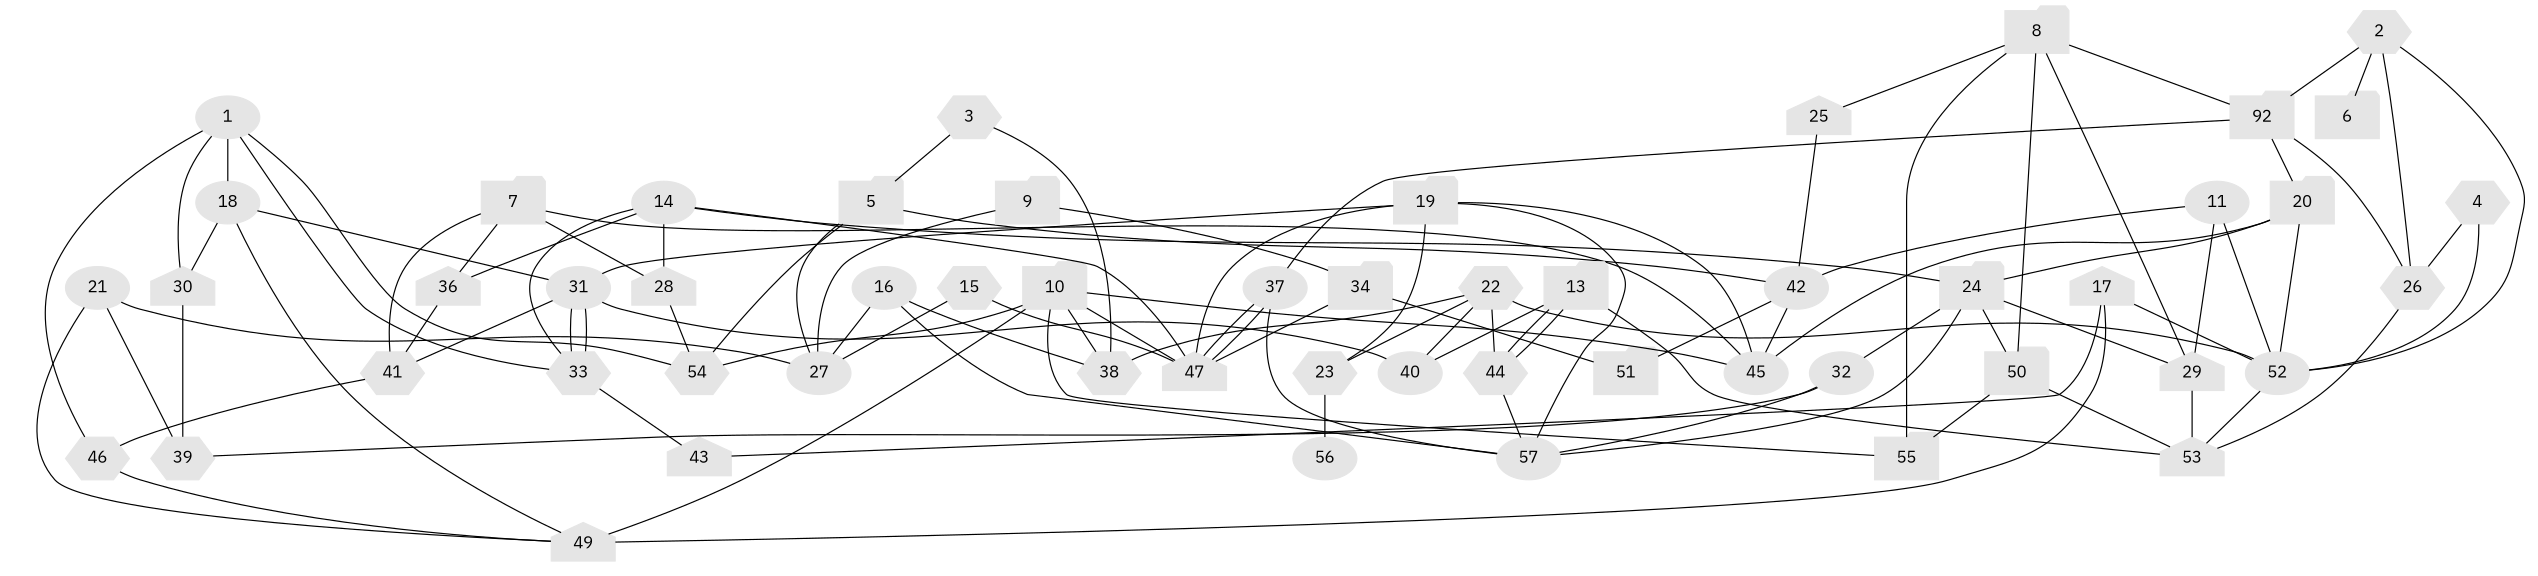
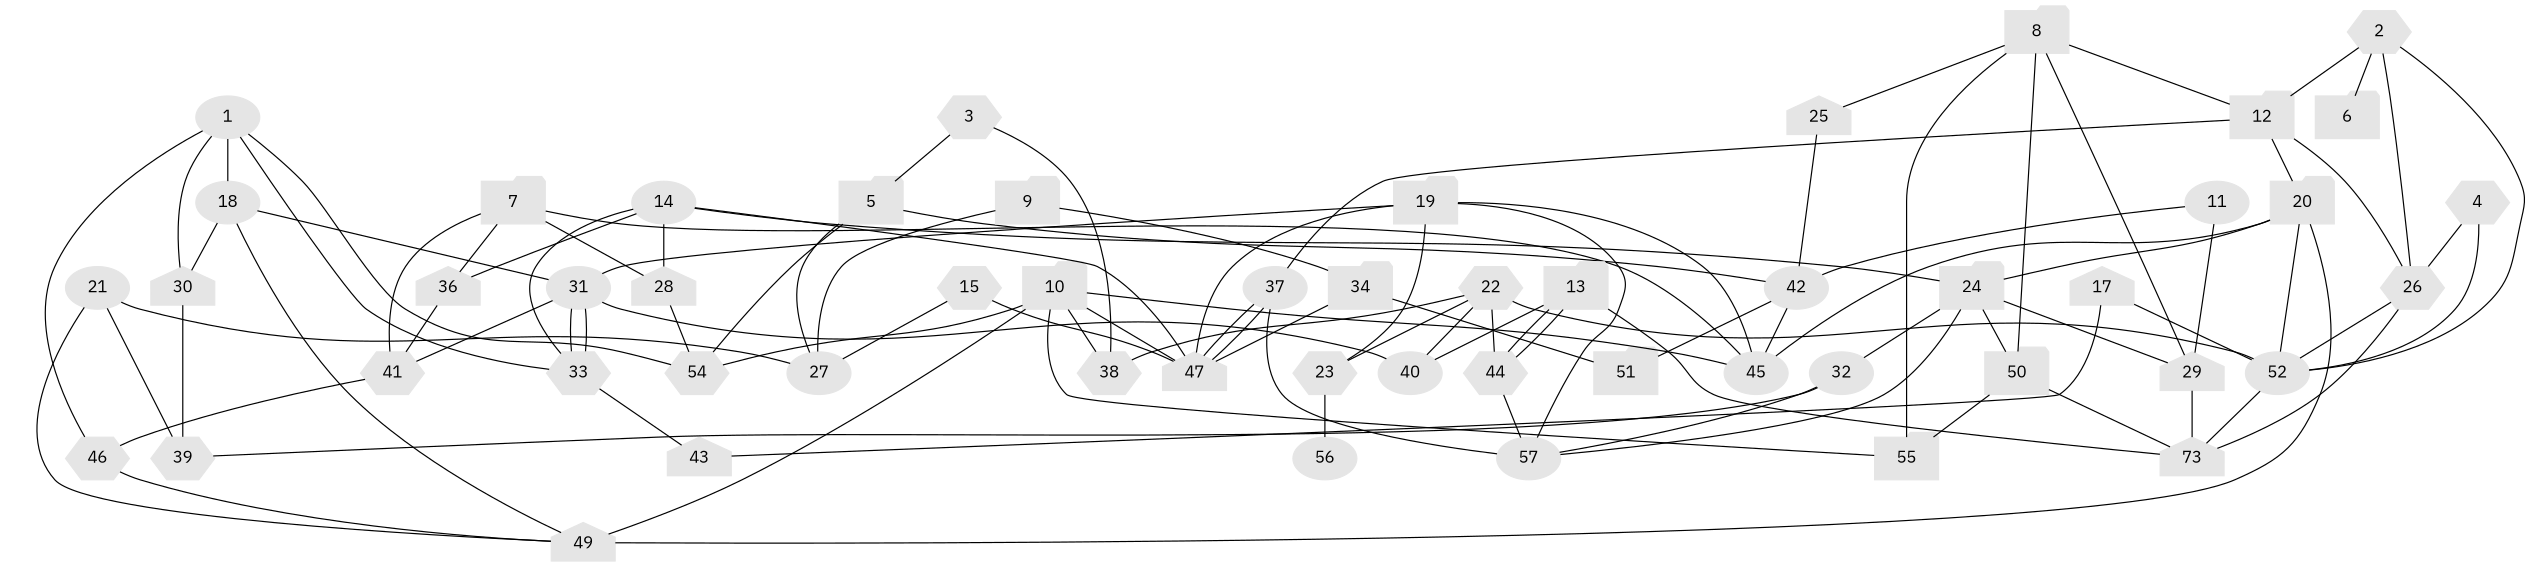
(2262, 117) -> (2262, 117)
(884, 288) -> none
(2247, 288) -> (2346, 330)
(2192, 458) -> (2192, 458)
(1414, 520) -> (1576, 533)
